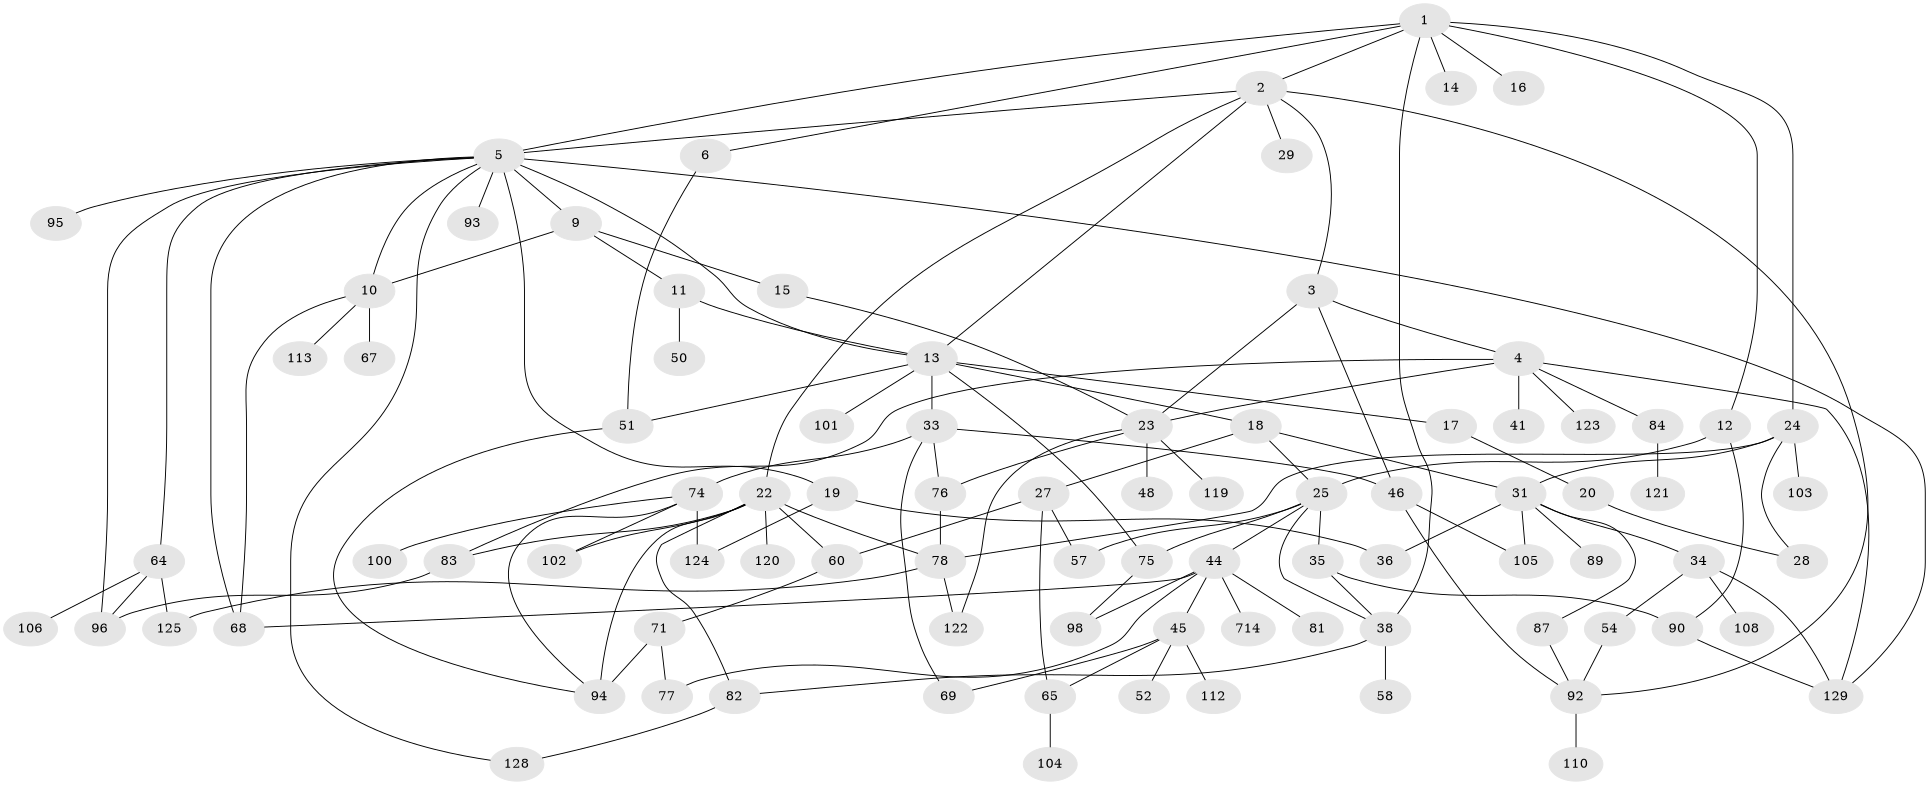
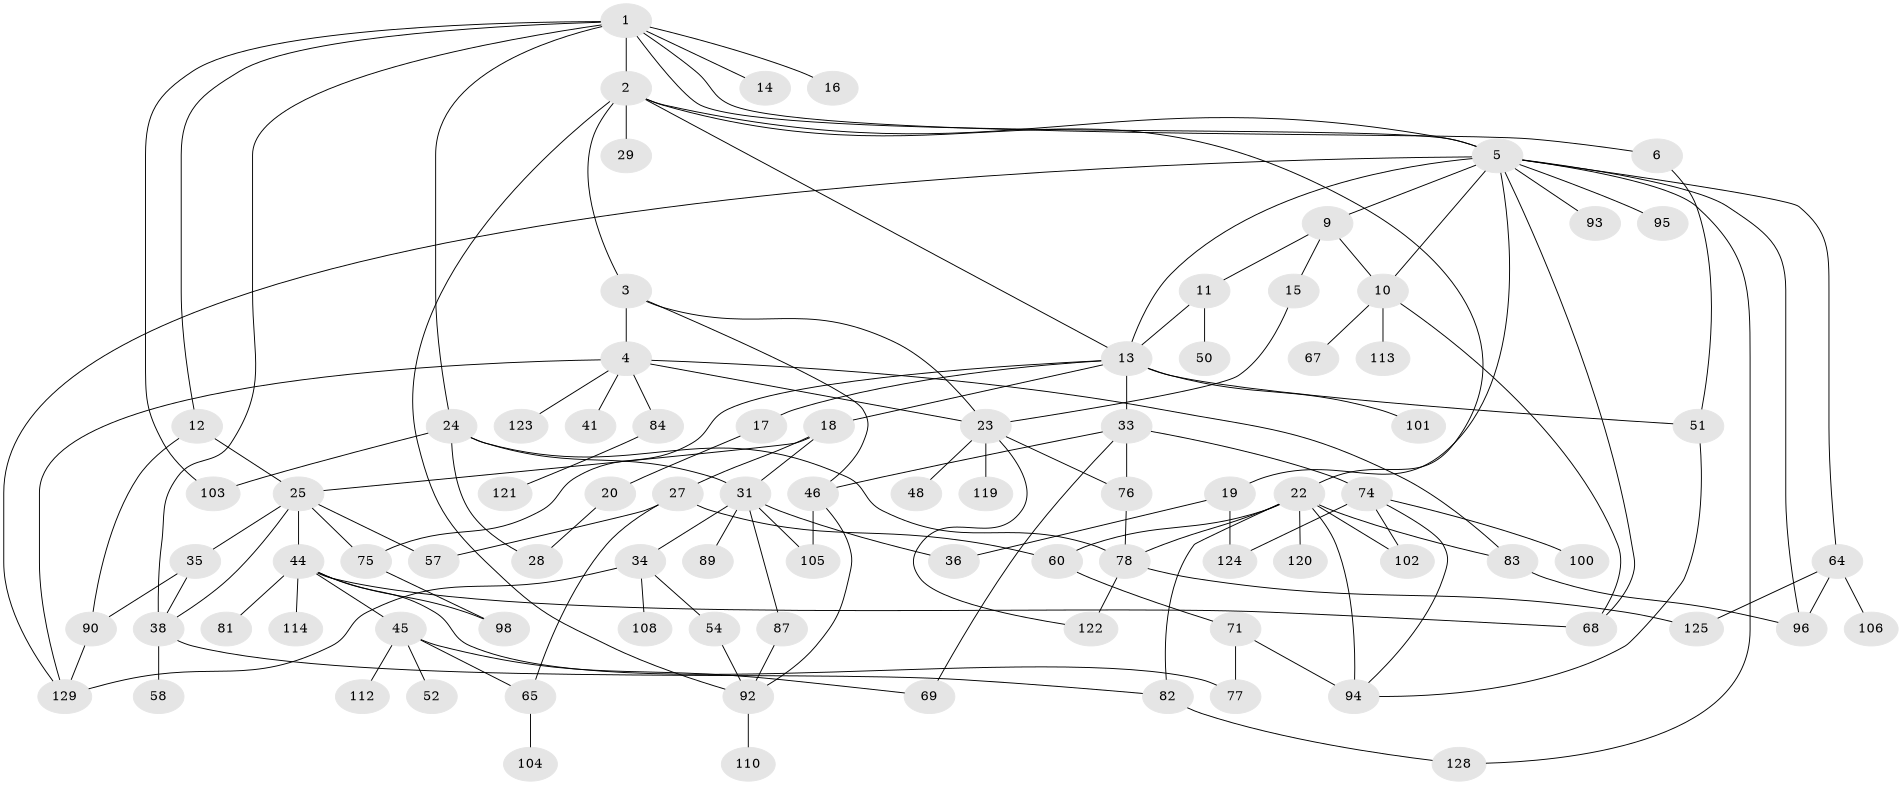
none -> (181, 80)
(1248, 629) -> (296, 629)
